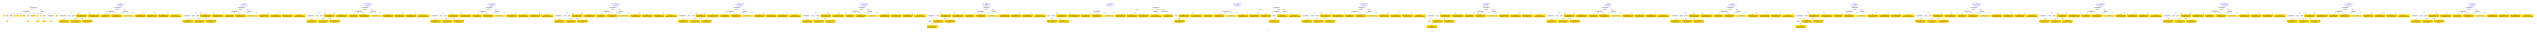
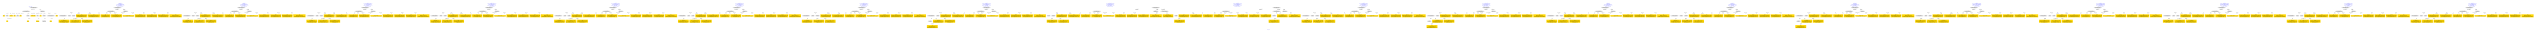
(11, 16) -> (11, 16)
(18, 16) -> (18, 16)
(24, 16) -> none
(44, 21) -> (44, 21)
